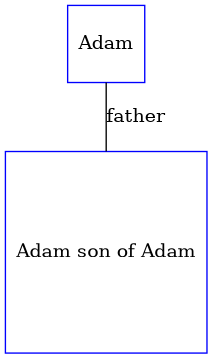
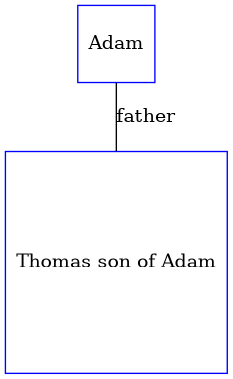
(106, 252) -> (116, 262)
